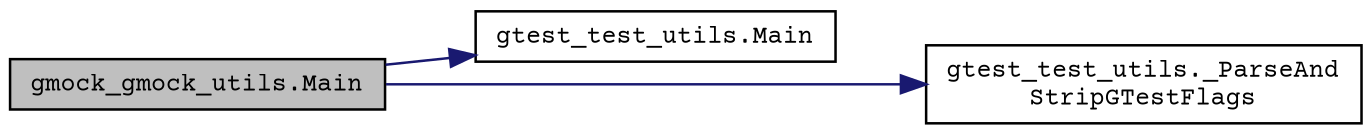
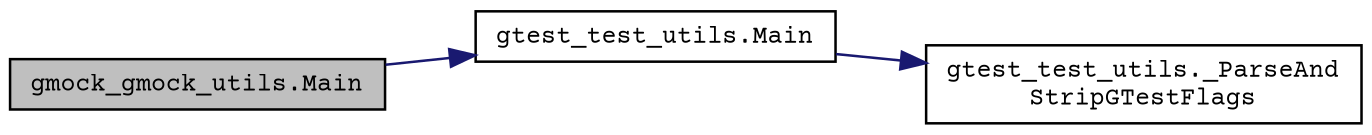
(643, 84) -> (868, 57)
